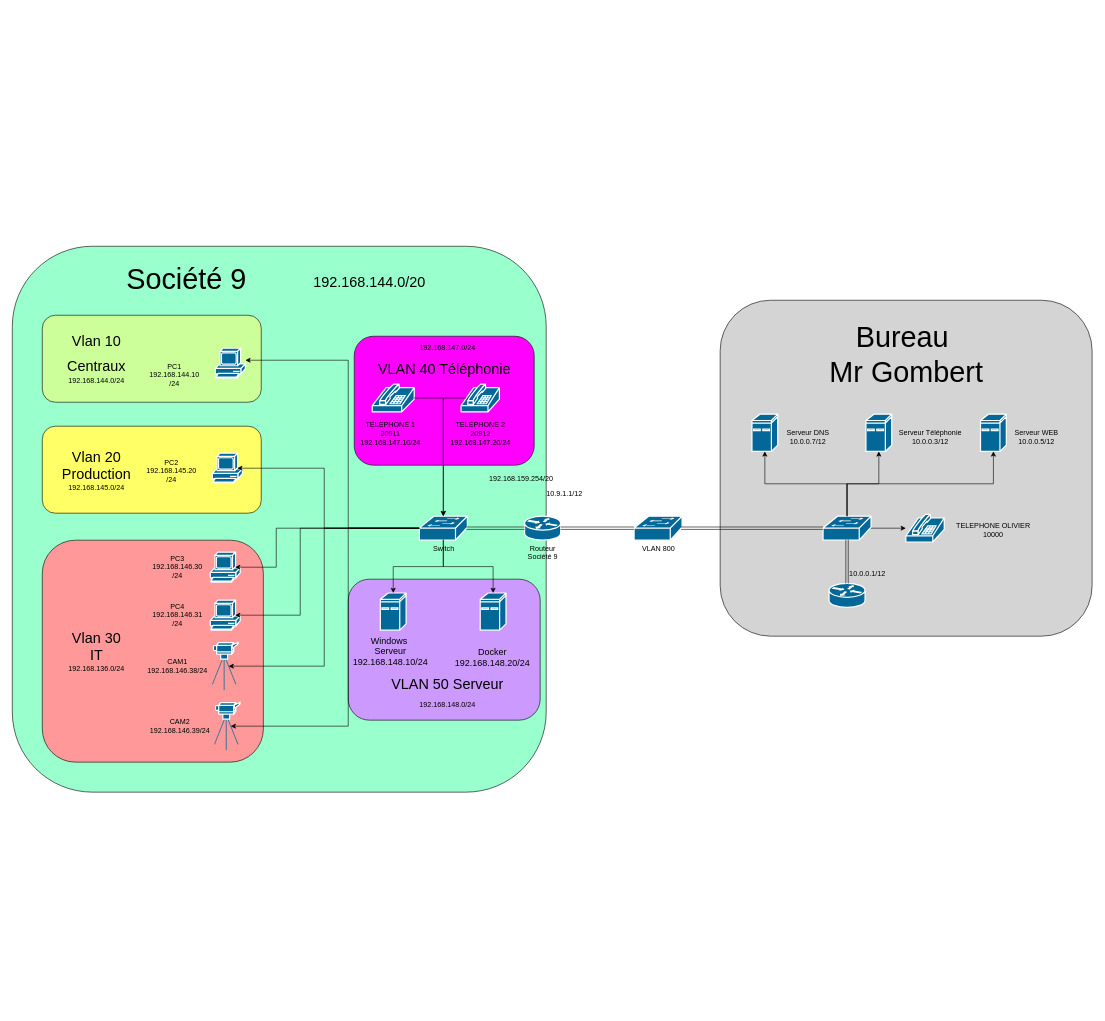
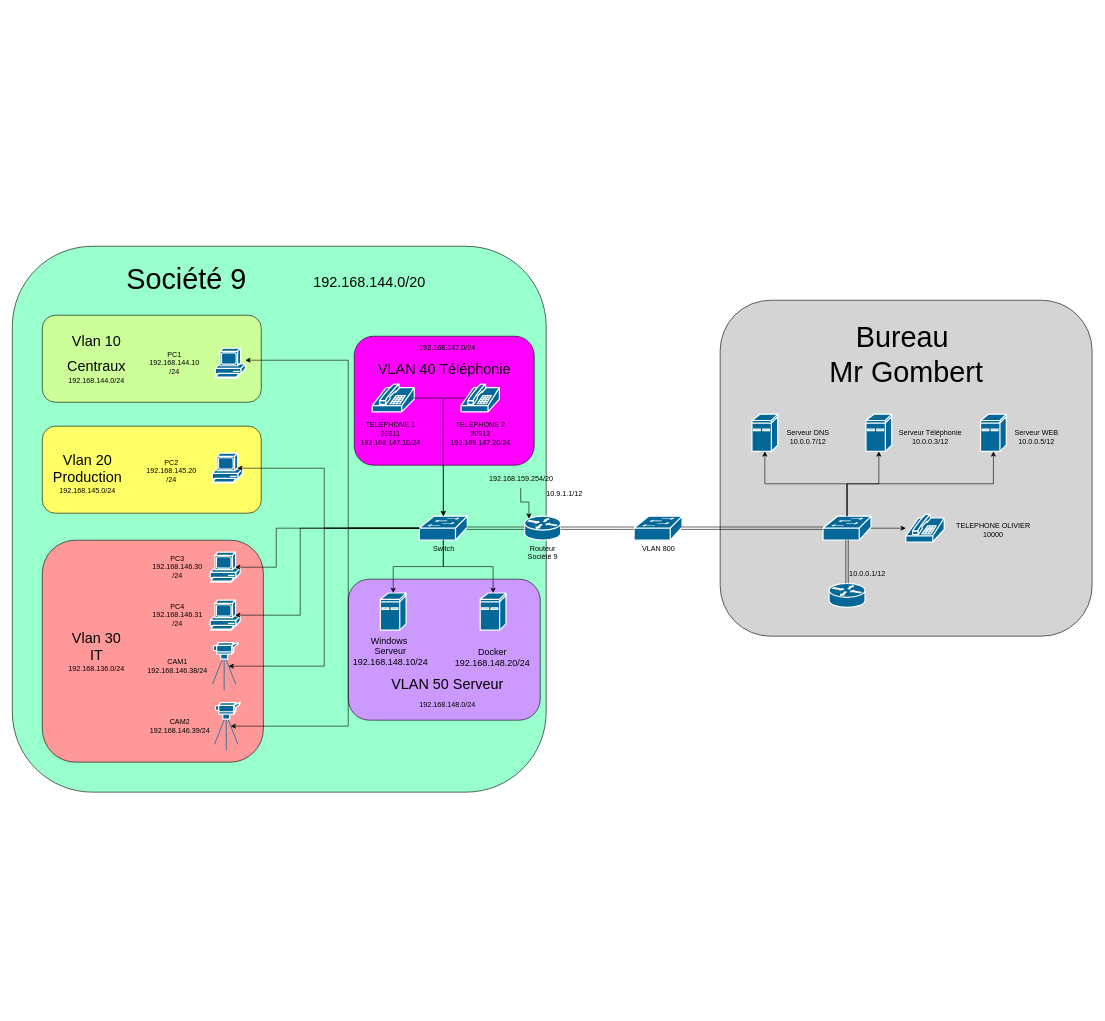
(174, 375) -> (174, 363)
(96, 470) -> (87, 473)
none -> (529, 502)
